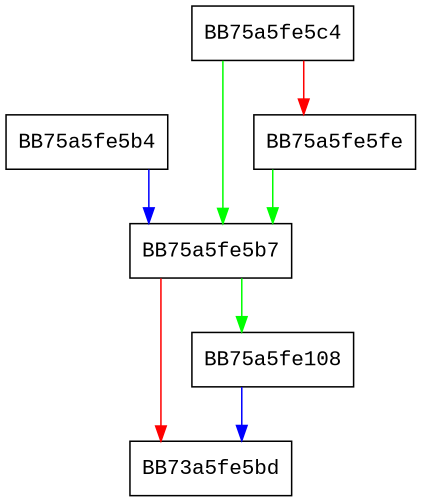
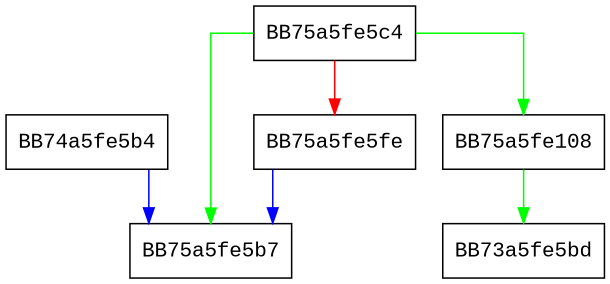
(87, 142) -> (87, 142)
(273, 189) -> (273, 189)
(242, 298) -> (503, 33)
(161, 352) -> none
(242, 406) -> (524, 189)
